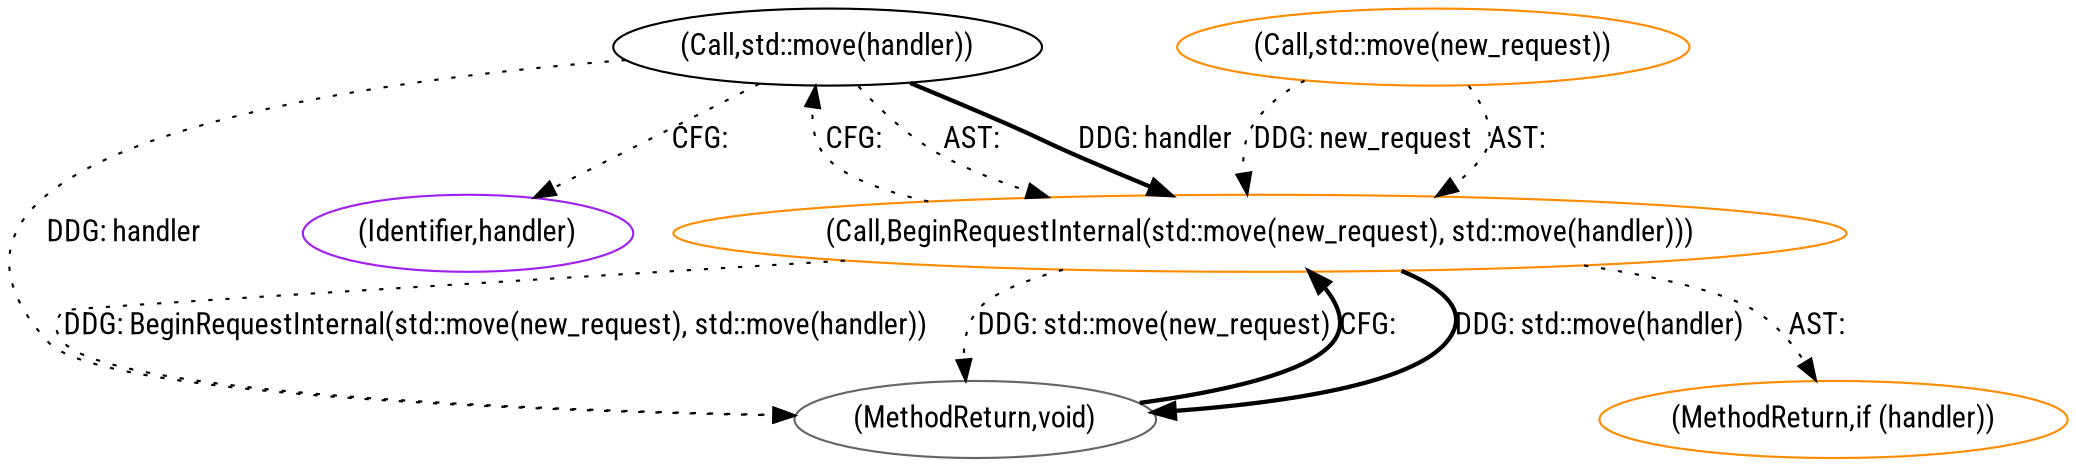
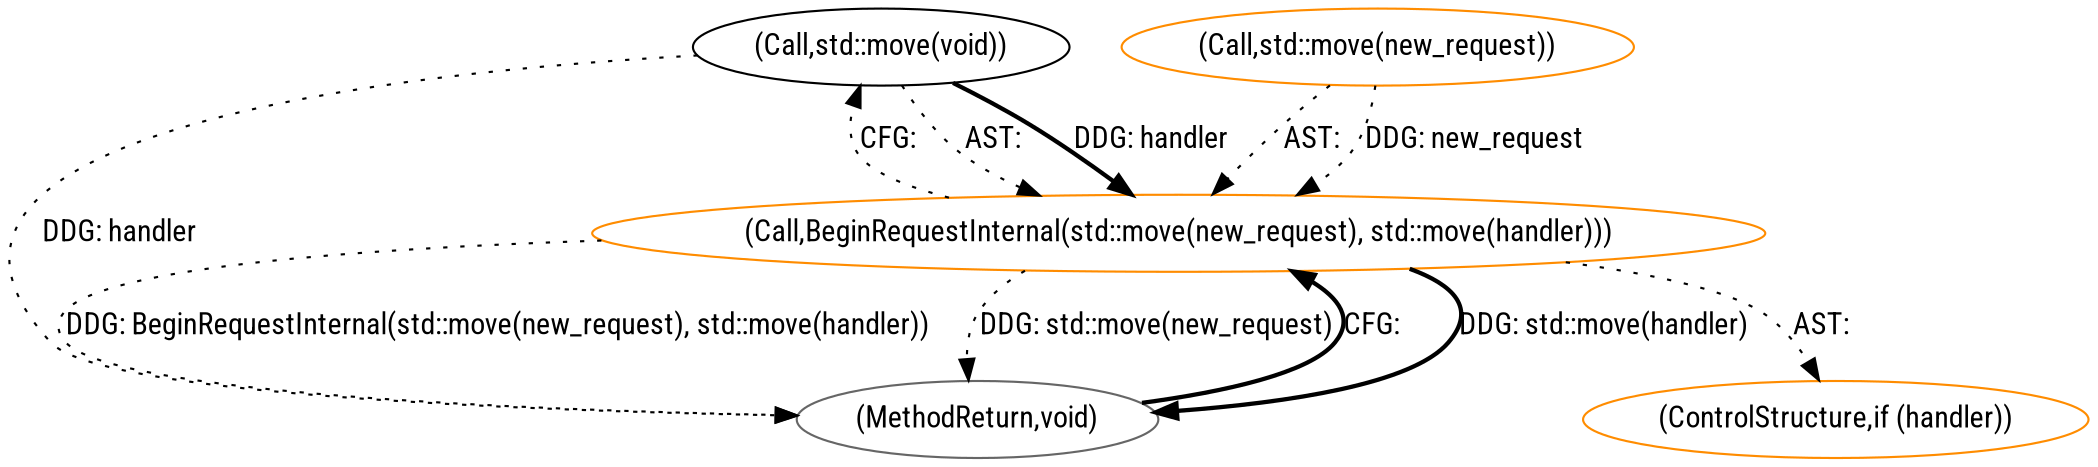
(828, 47) -> (881, 47)
(468, 233) -> none
(1834, 419) -> (1836, 419)
